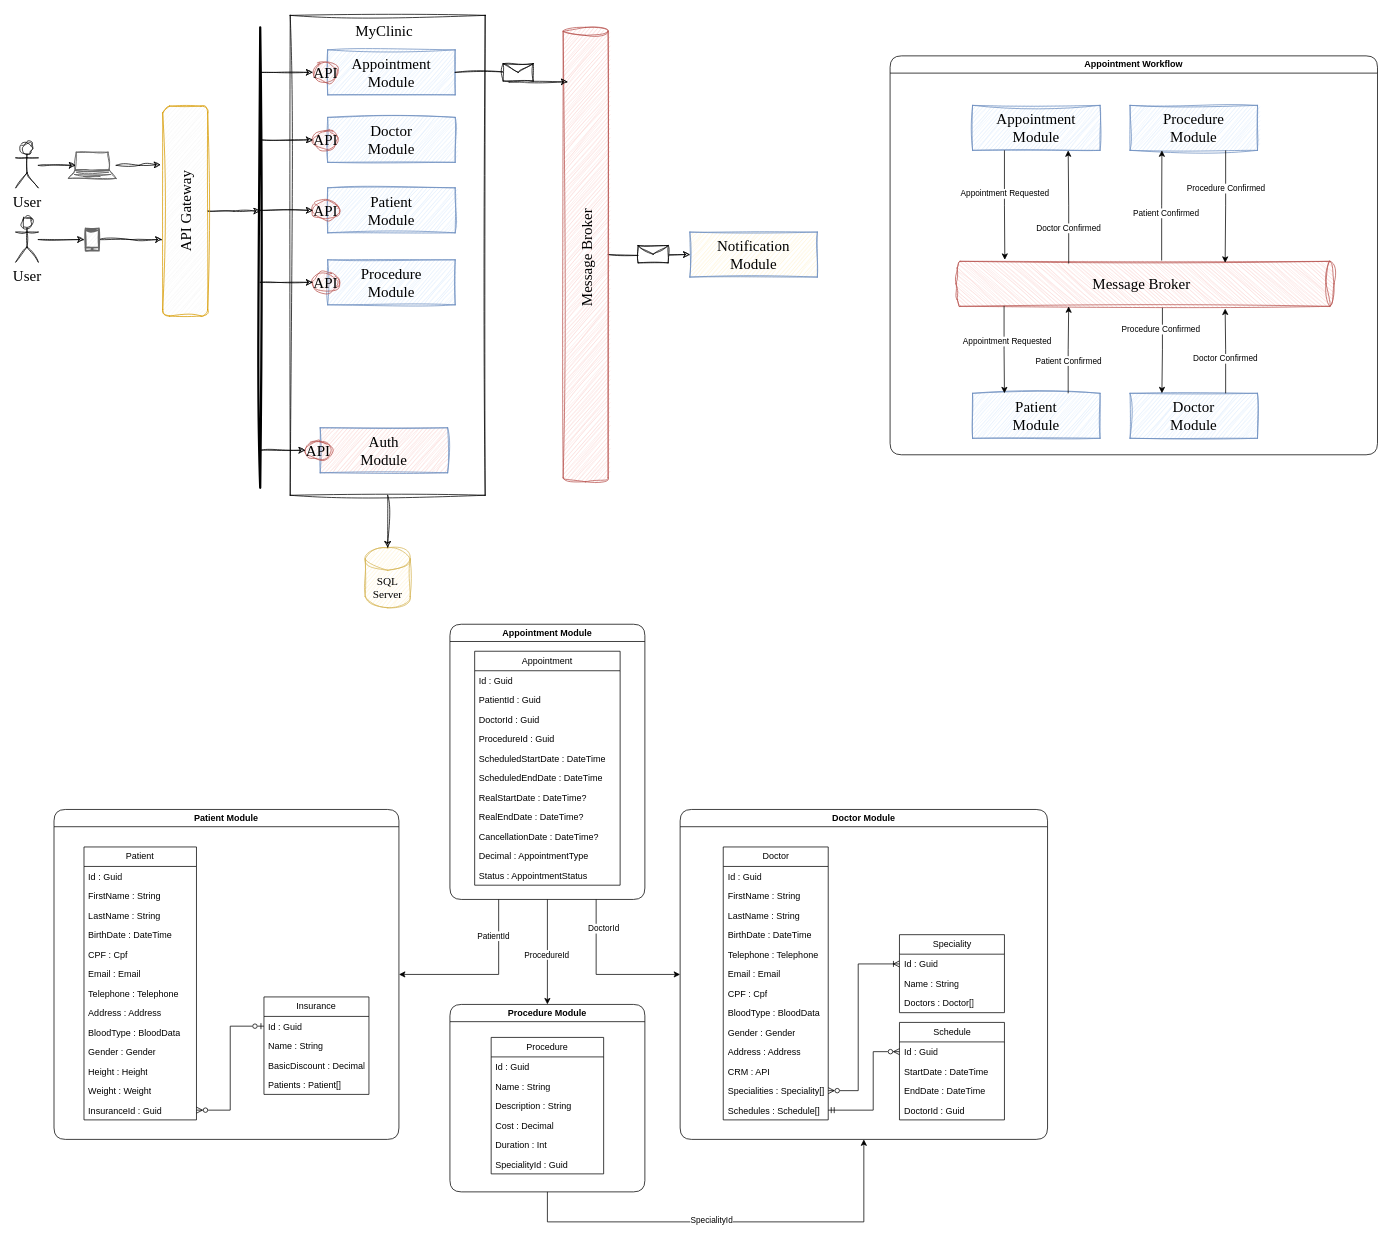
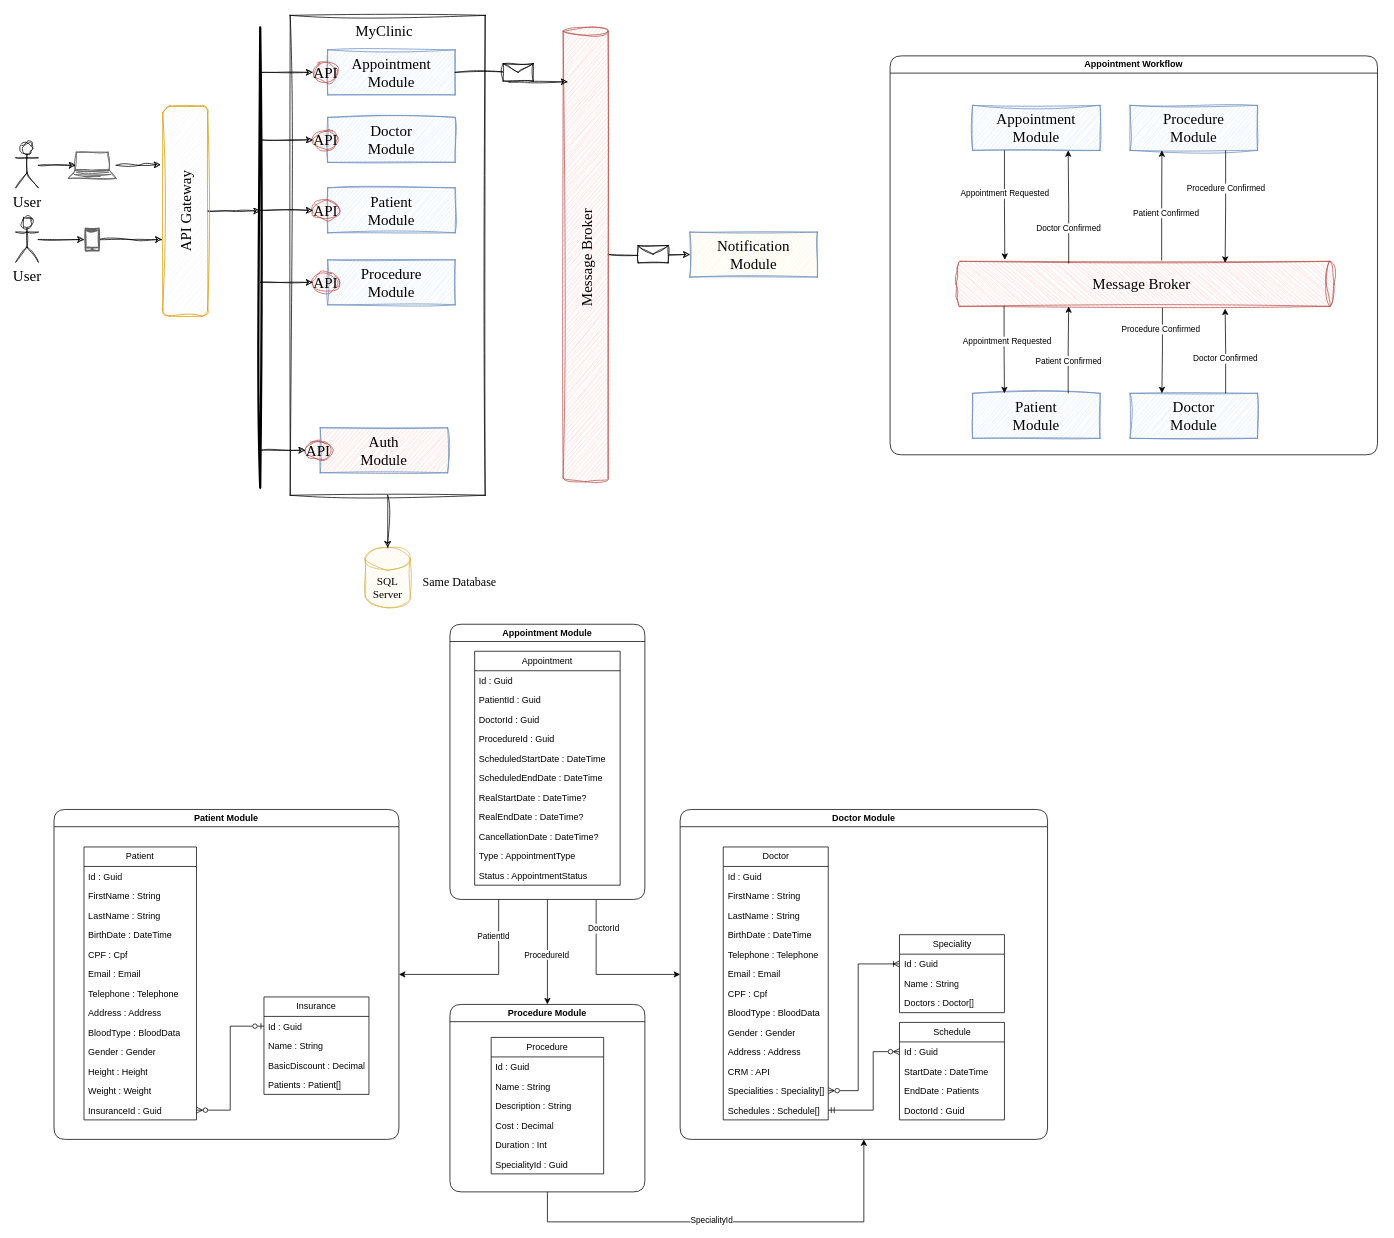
none -> (474, 582)
(535, 857) -> (530, 857)
(945, 1092) -> (945, 1092)
